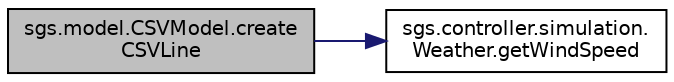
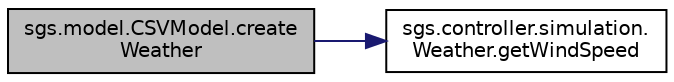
(161, 41) -> (161, 41)
